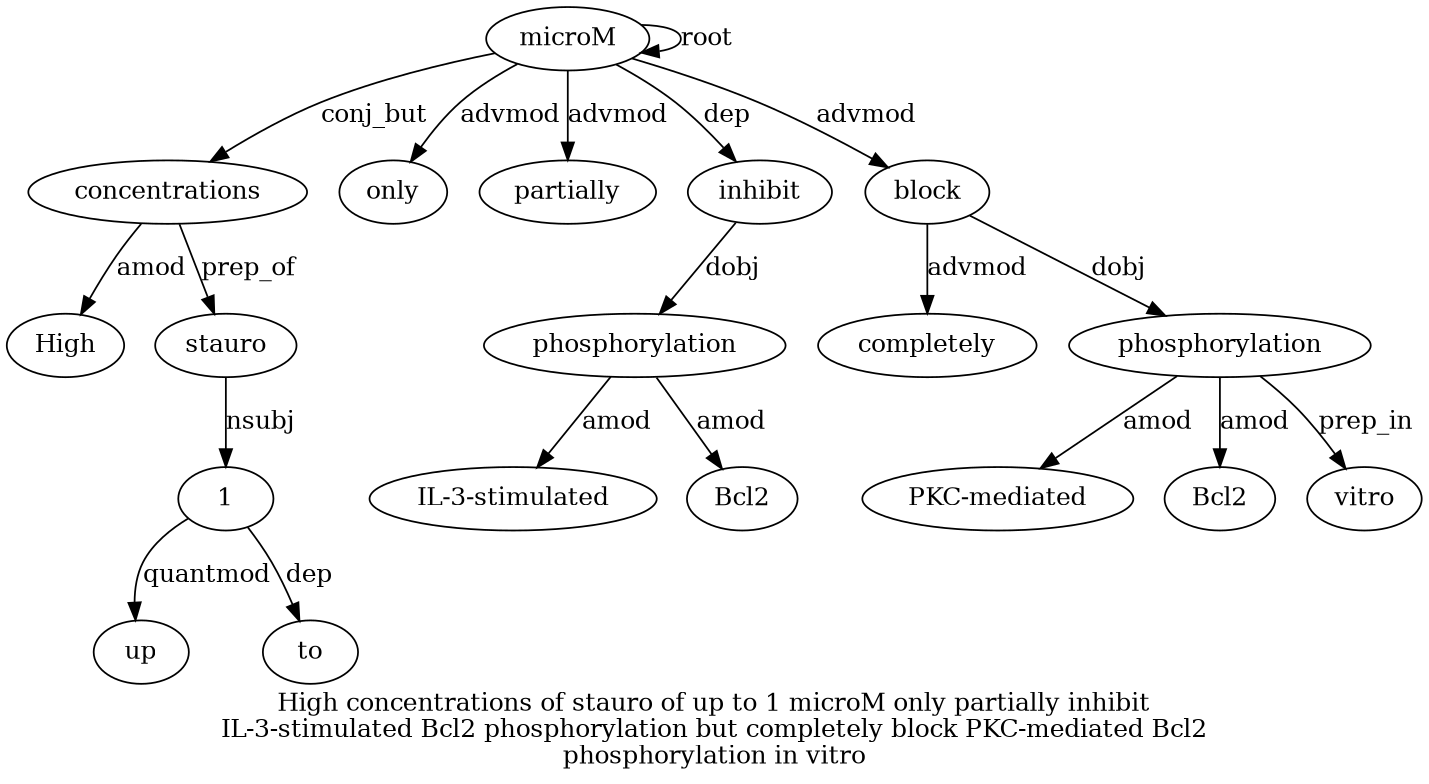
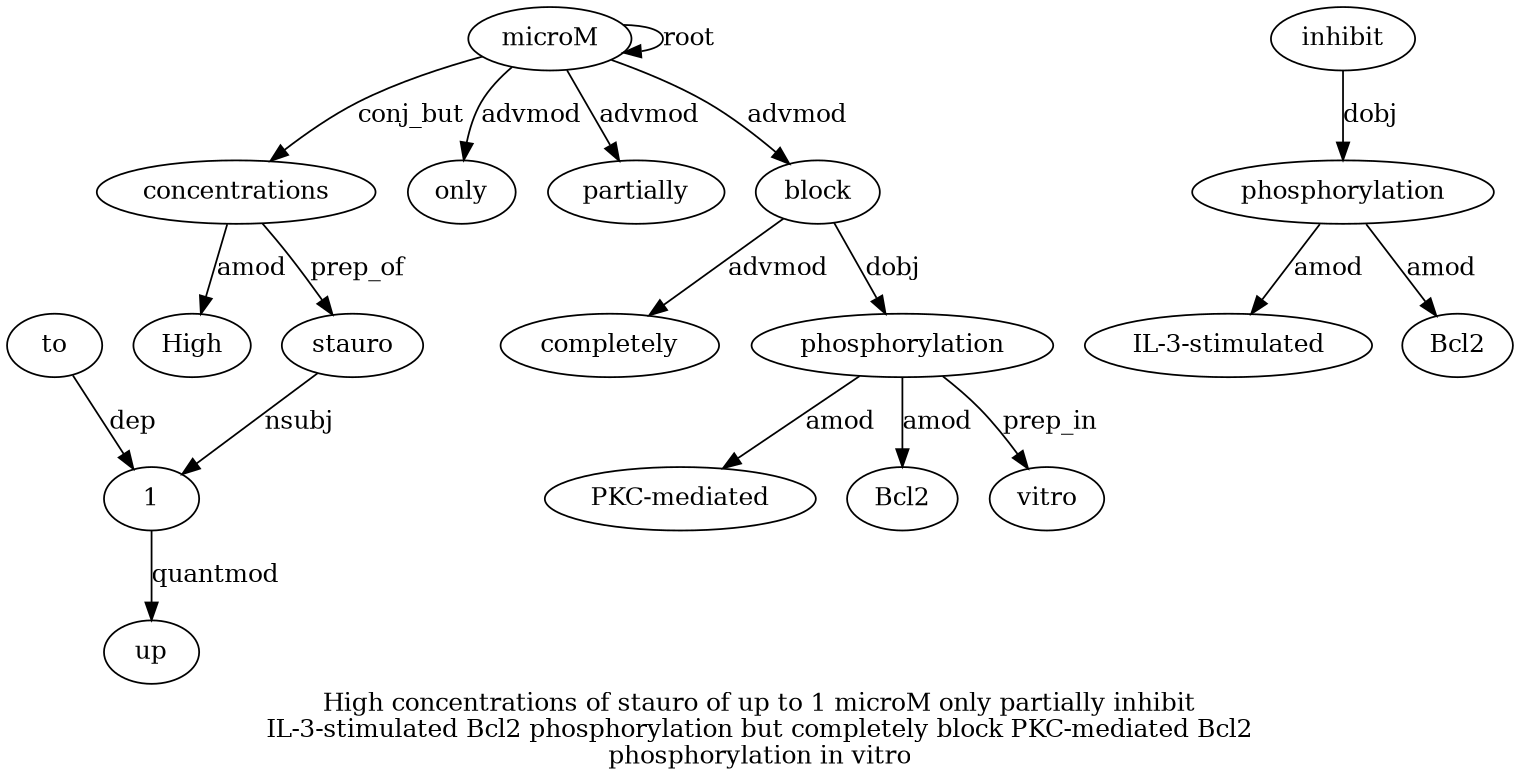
(674, 101) -> none
(273, 564) -> (98, 415)
